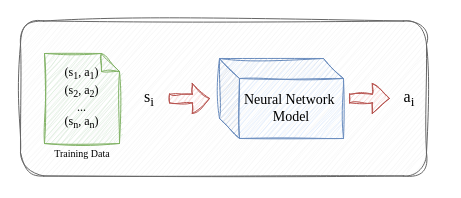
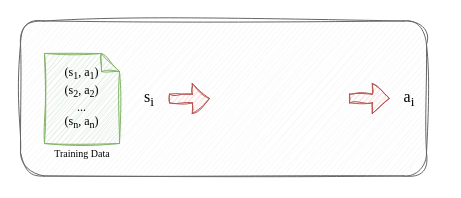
(282, 99) -> none
